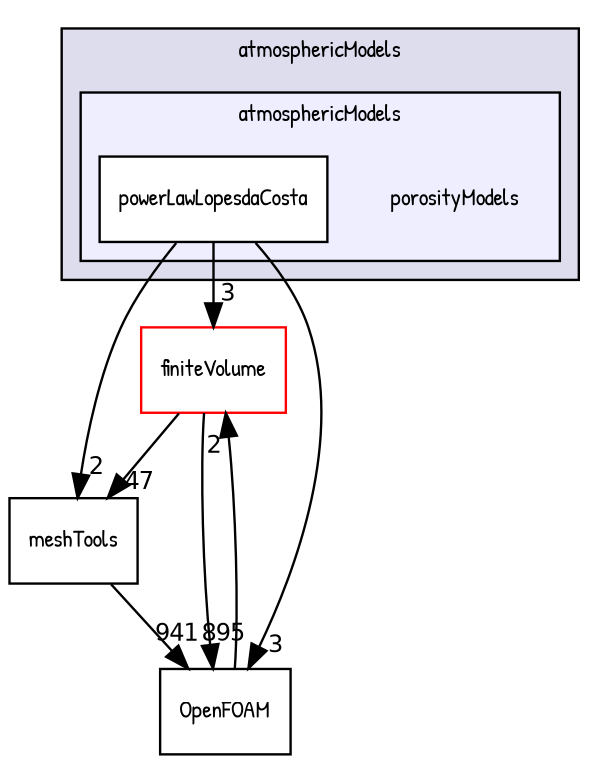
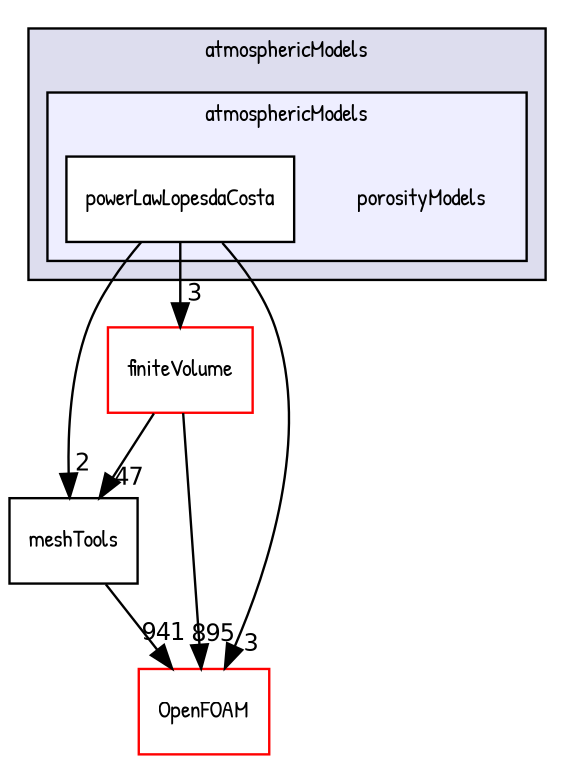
(236, 553) -> none
(225, 712) -> (204, 712)
